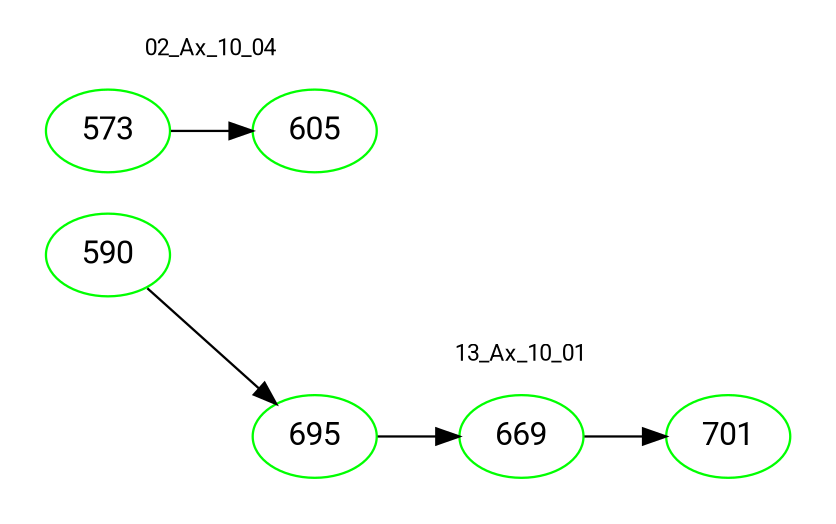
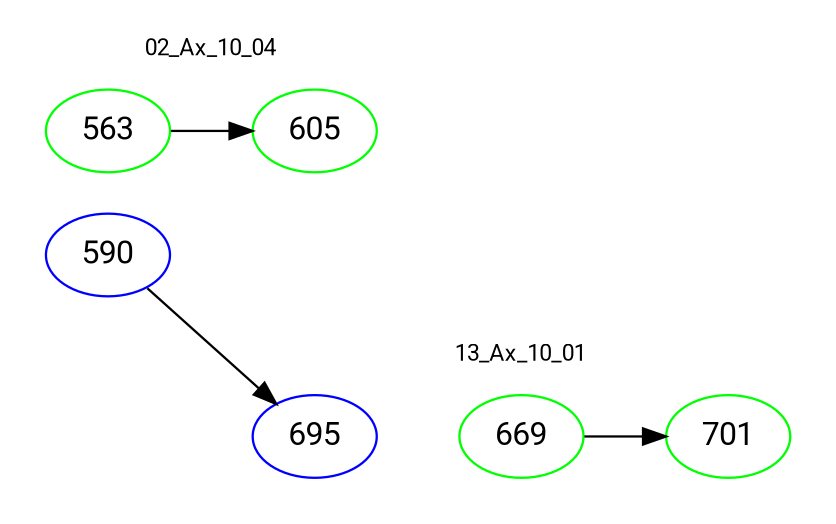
(108, 131) -> (108, 131)
(108, 255) -> (108, 255)
(315, 436) -> (315, 436)
(407, 436) -> none
